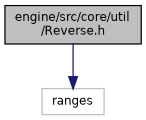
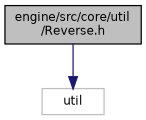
(73, 102) -> (73, 102)
